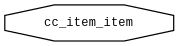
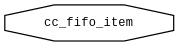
(89, 23) -> (89, 23)
